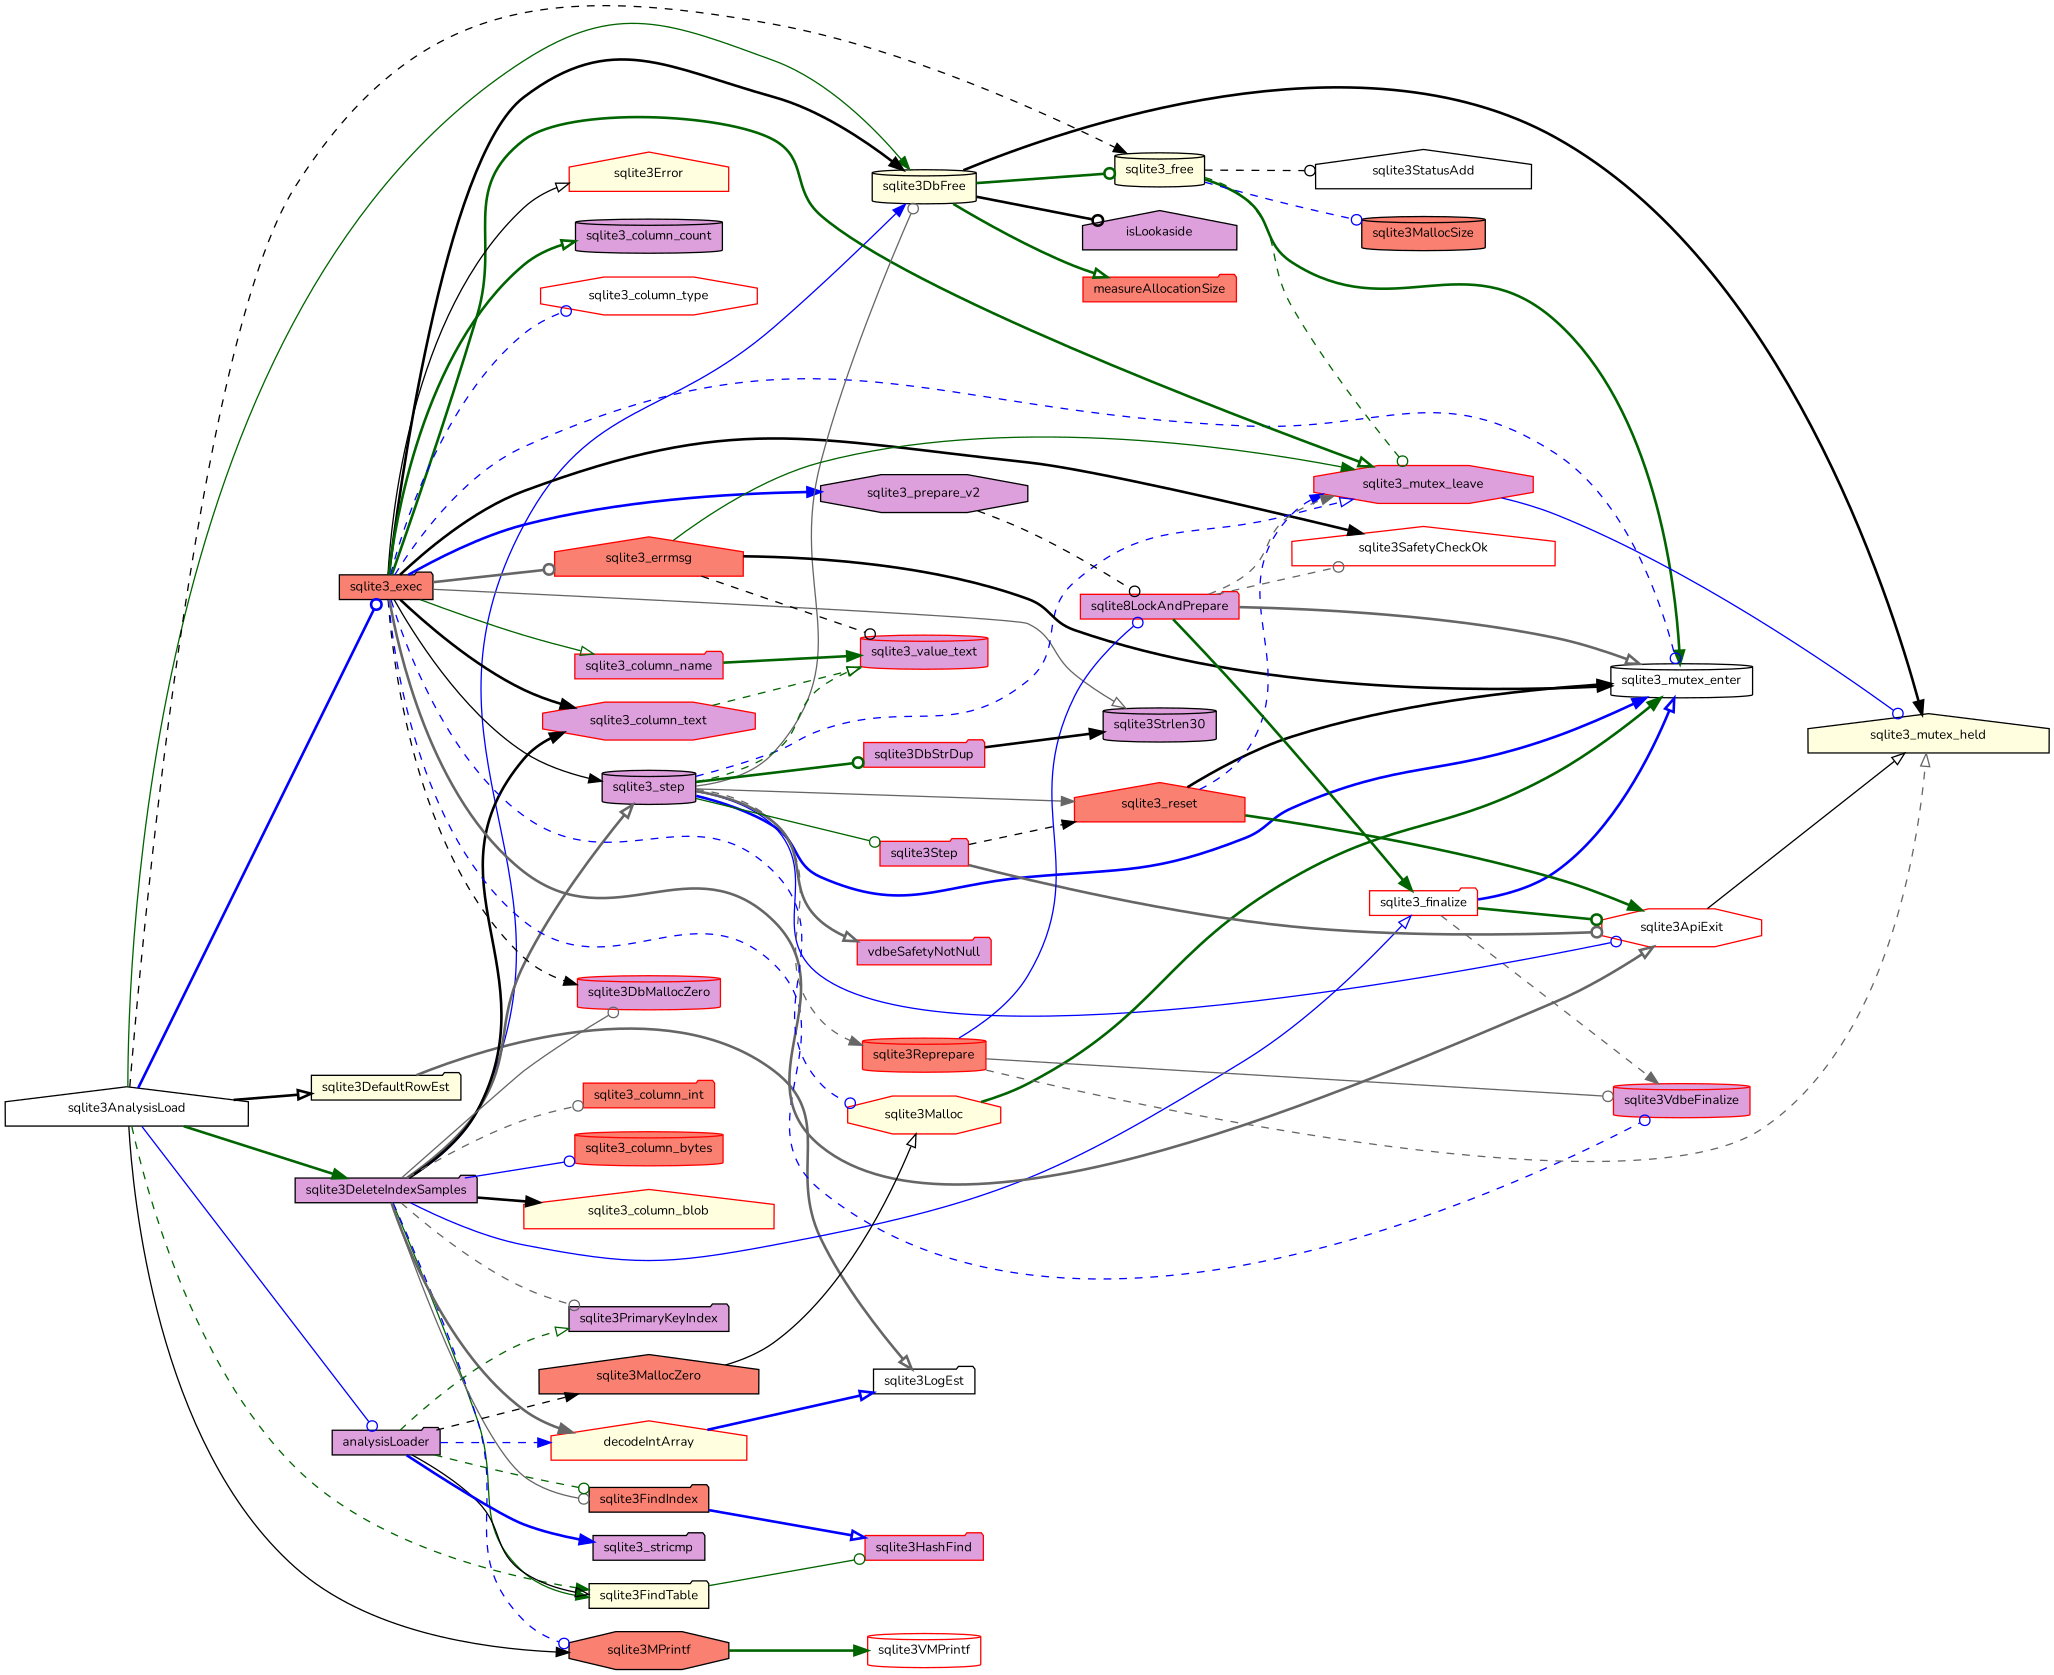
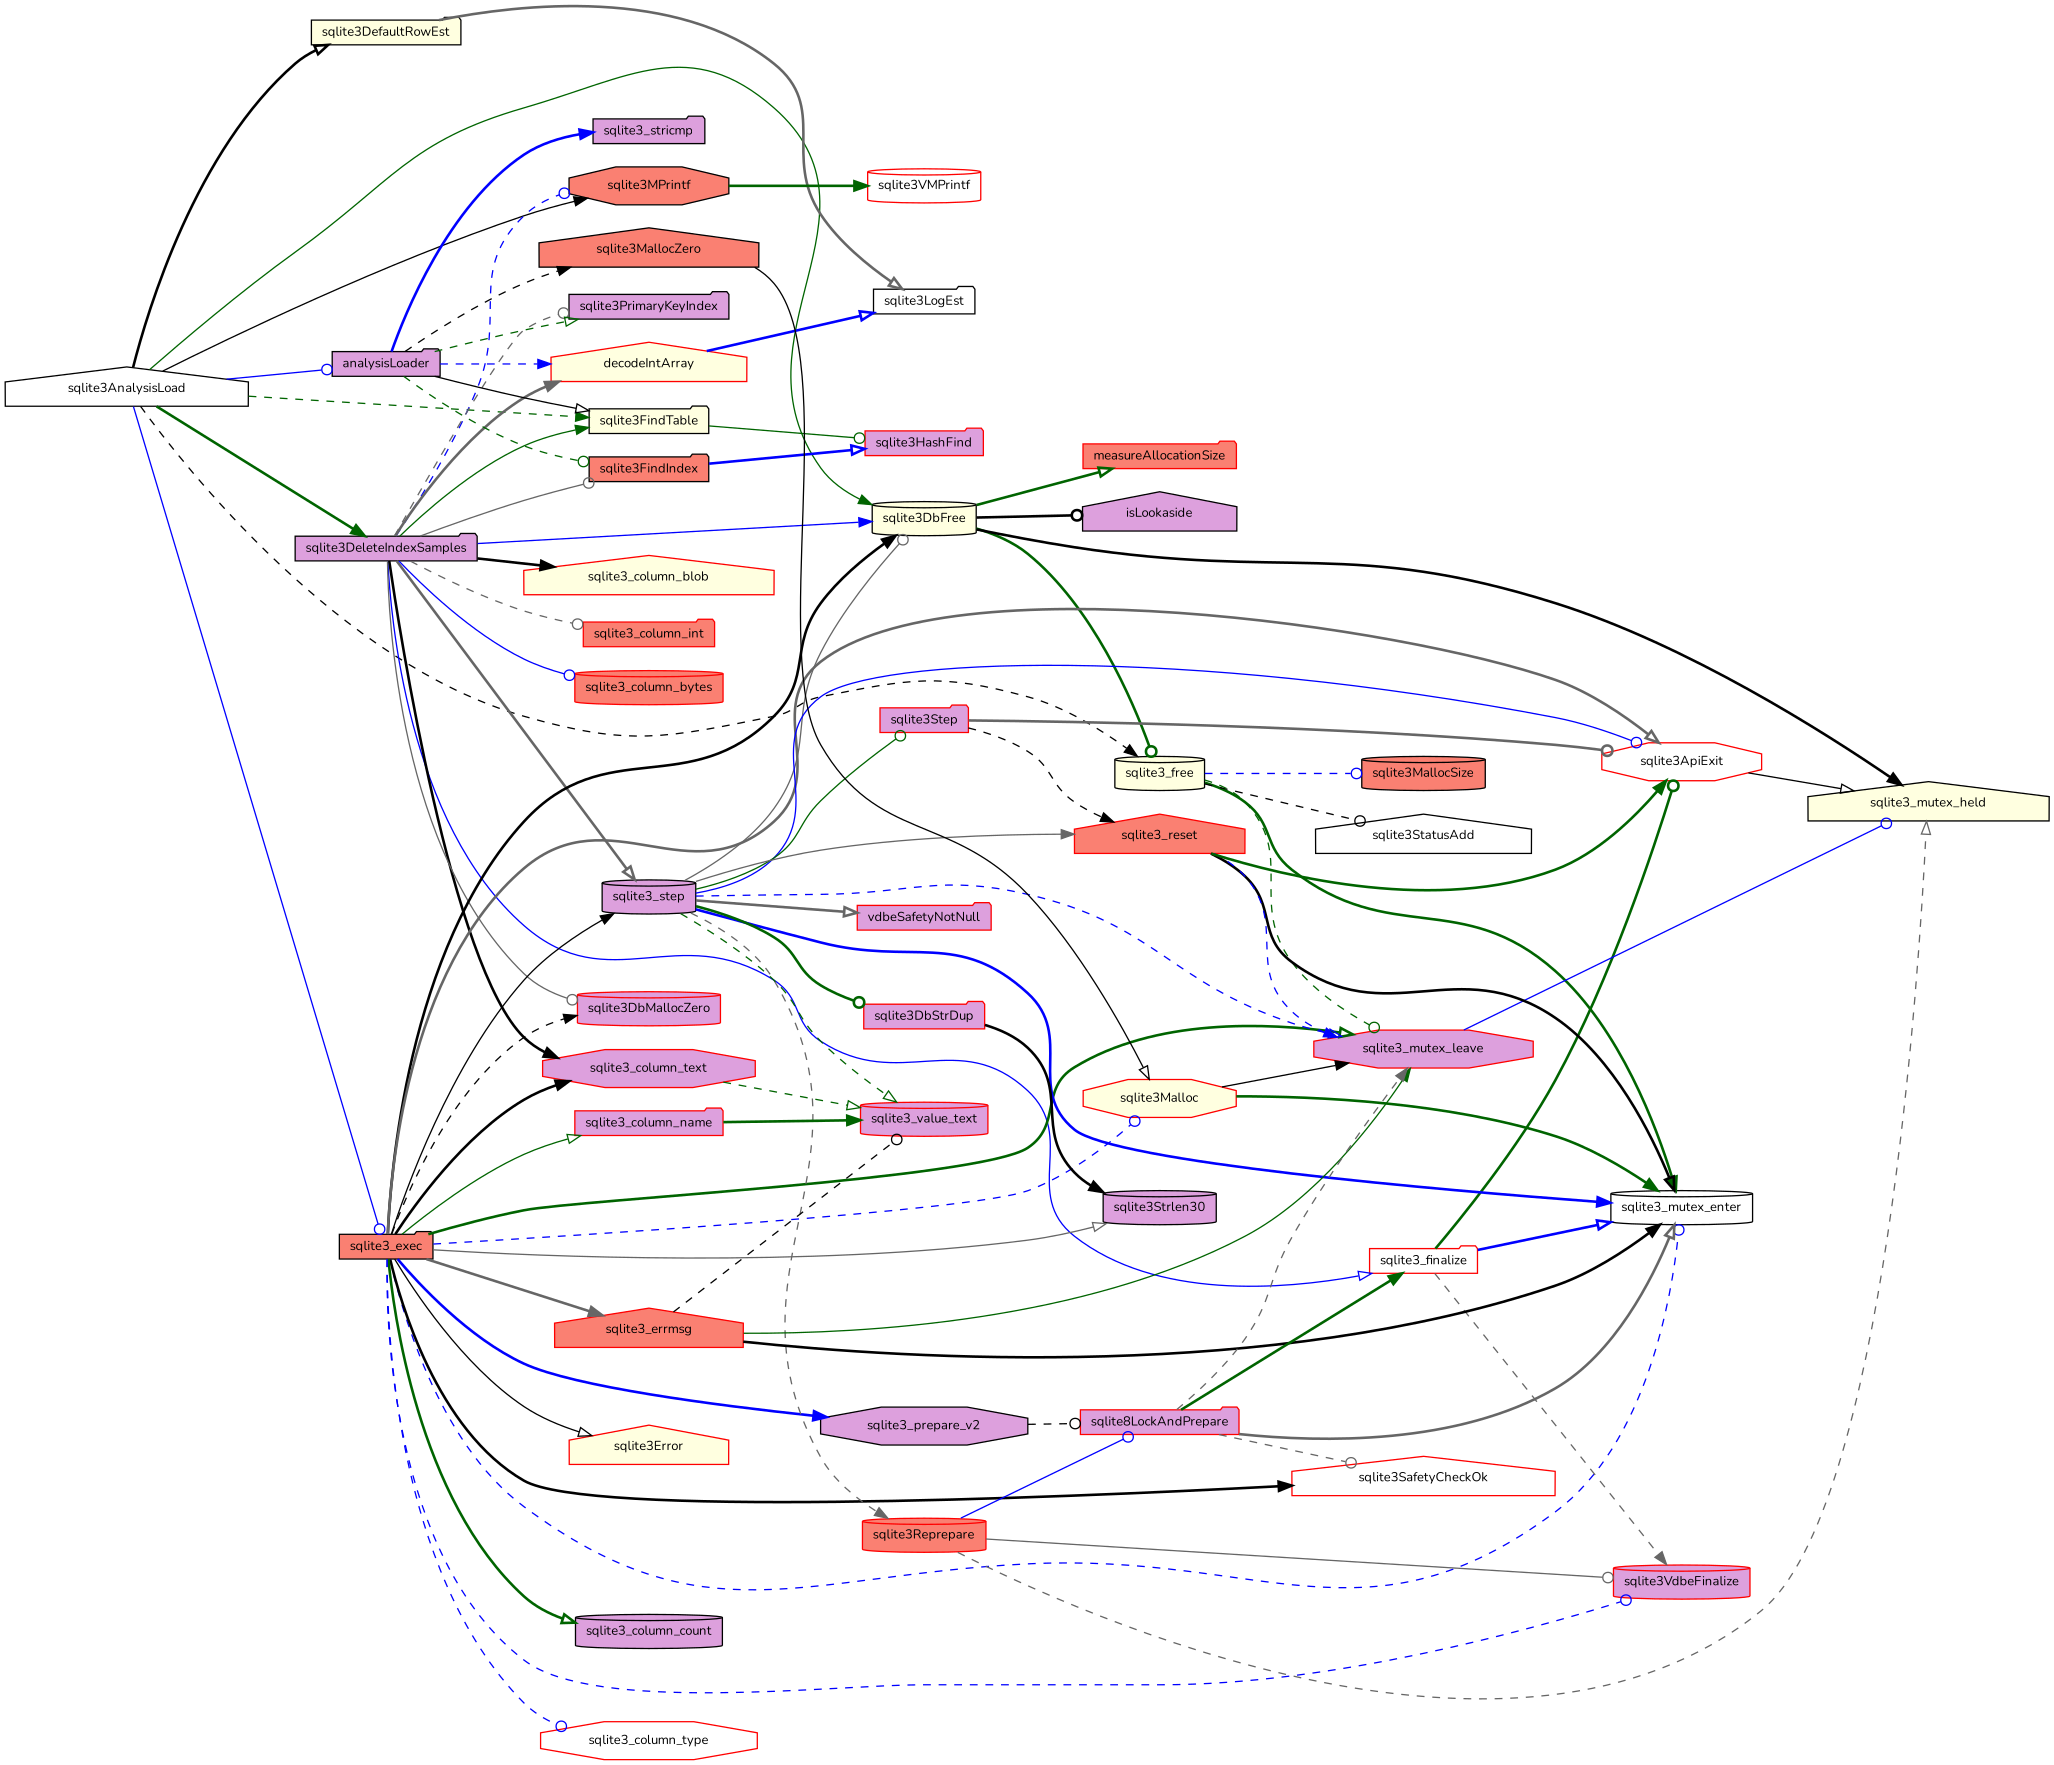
(488, 576) -> (508, 1285)
(256, 849) -> (256, 815)
none -> (1279, 1076)
